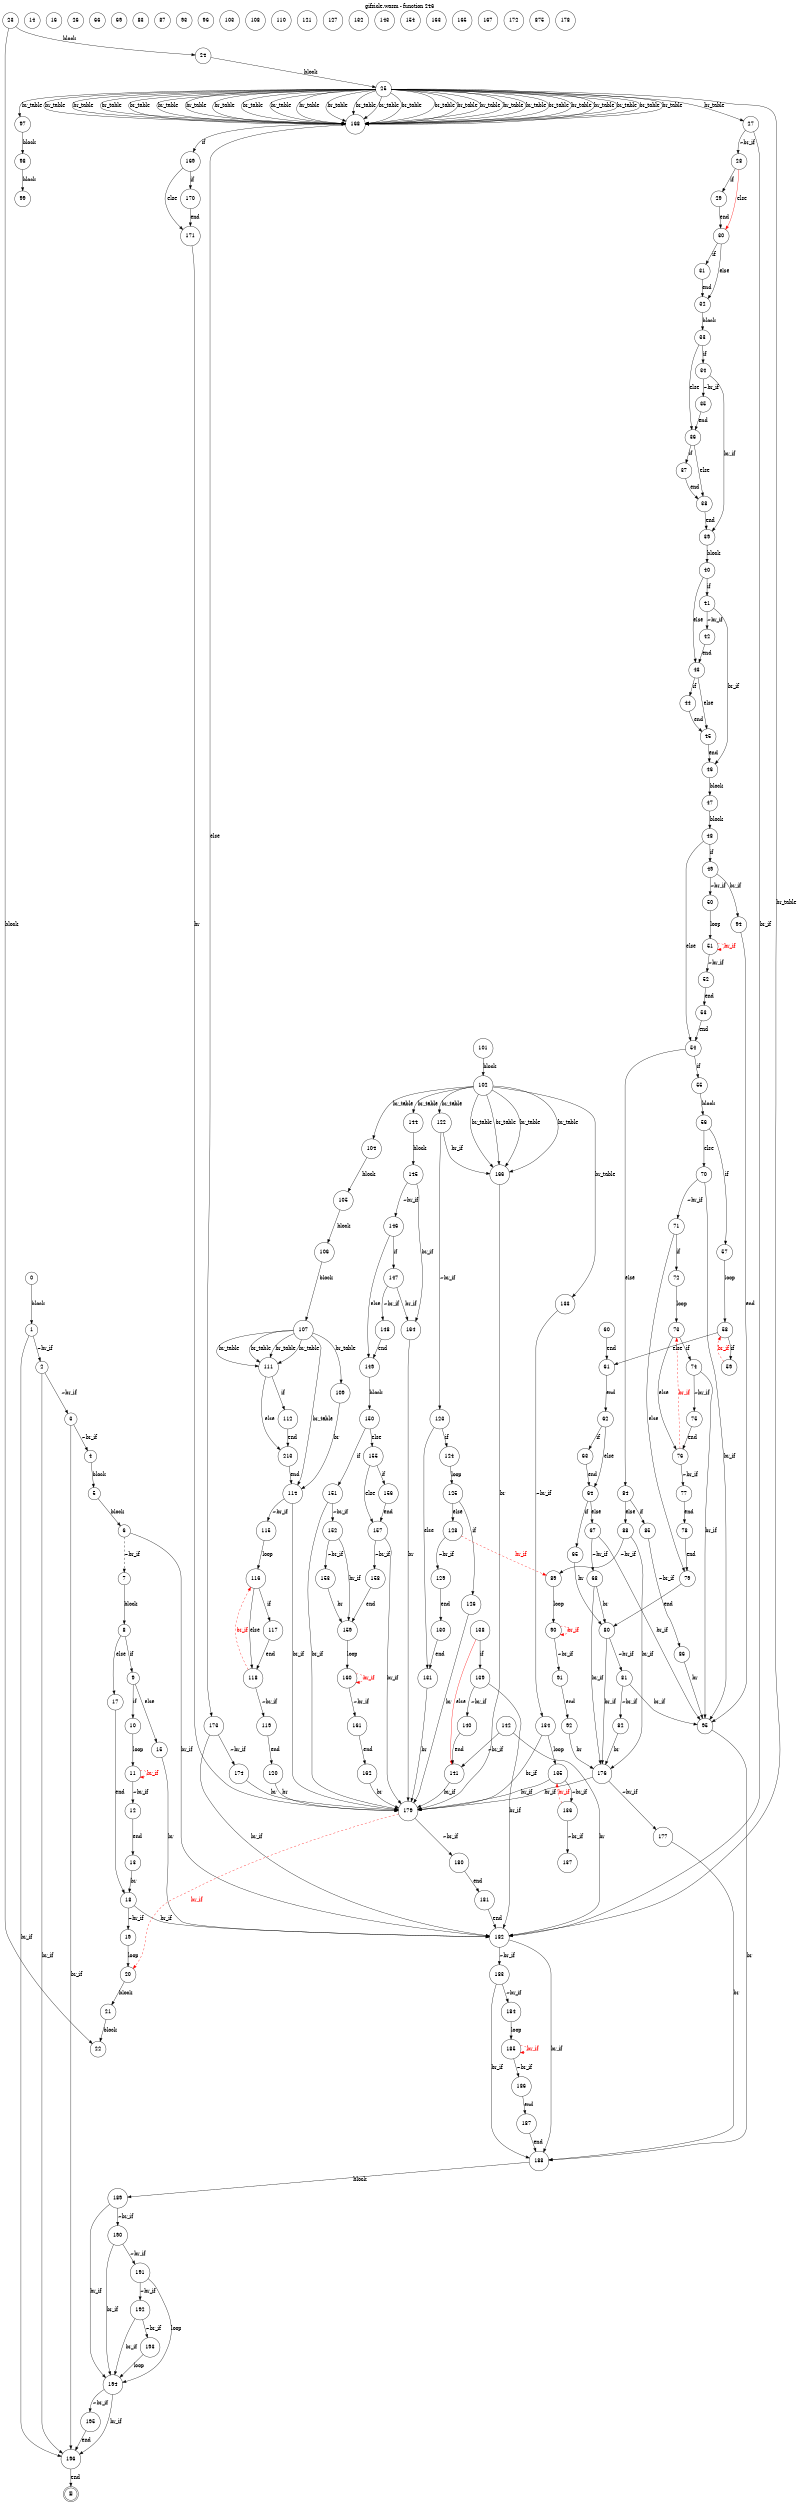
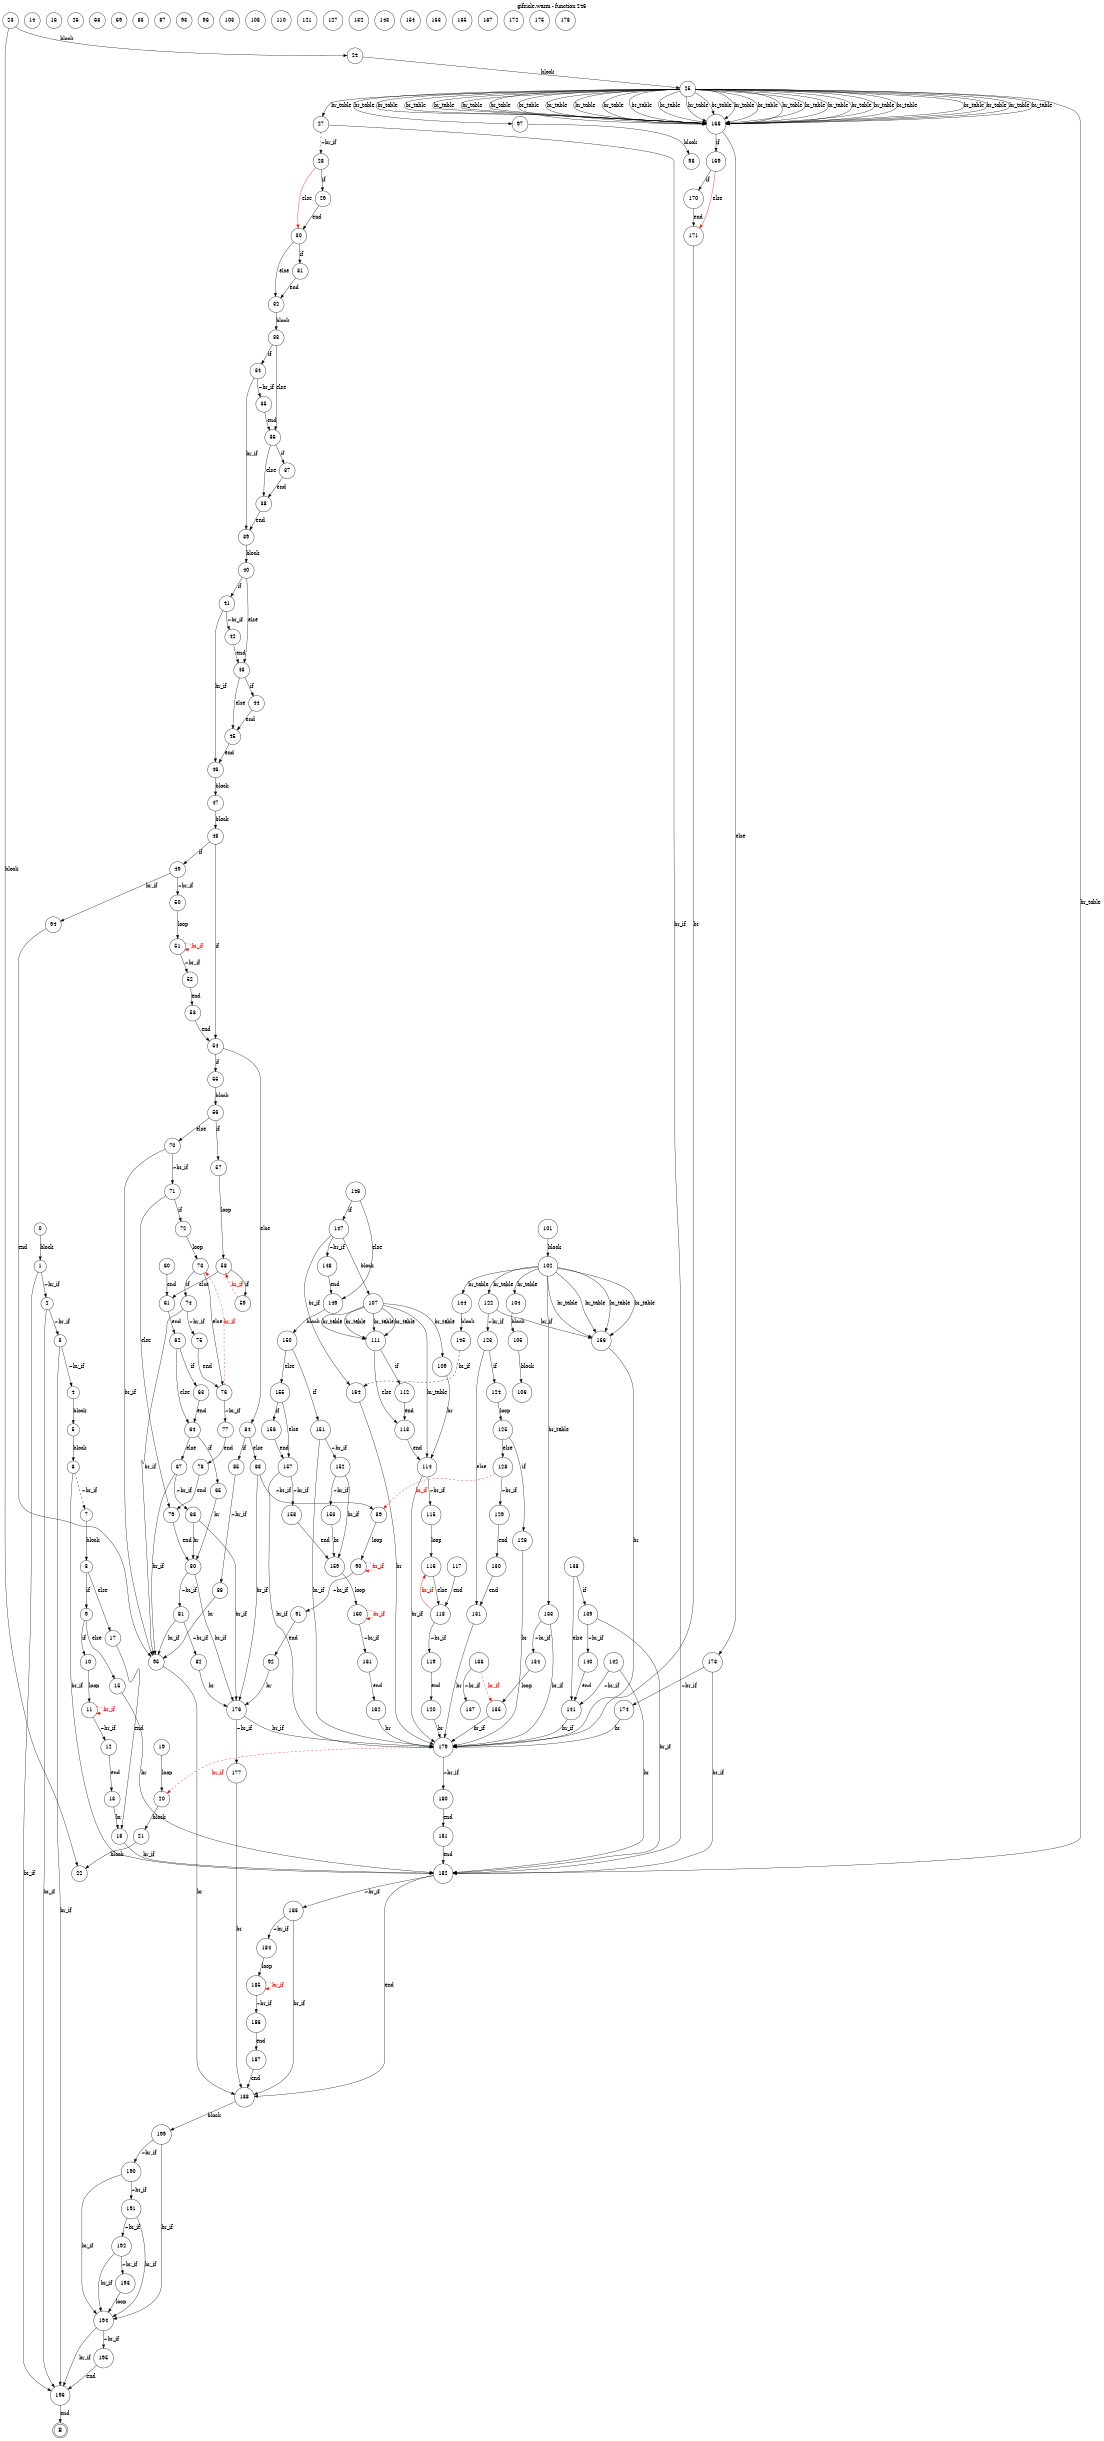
(540, 21) -> (540, 21)
(740, 139) -> (321, 141)
(165, 197) -> (711, 199)
(23, 199) -> none
(691, 947) -> (217, 947)
(400, 1197) -> none
(421, 1251) -> (423, 1382)
(314, 1290) -> (355, 1265)
(288, 1456) -> (405, 1430)
(264, 1603) -> none
(235, 1630) -> (421, 1596)
(455, 1698) -> (573, 1637)
(571, 1789) -> none
(496, 1795) -> (540, 1715)
(128, 1917) -> none
(557, 2049) -> (389, 1985)
(118, 2198) -> (161, 2135)
(176, 2329) -> (151, 2265)
